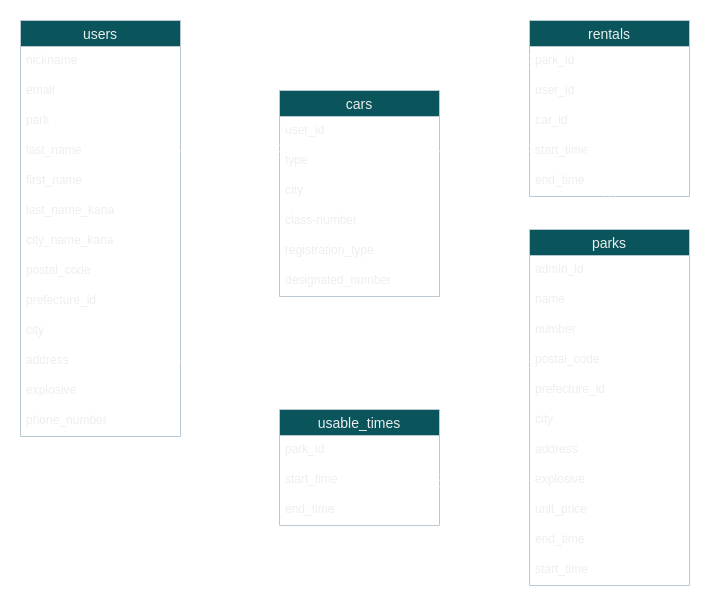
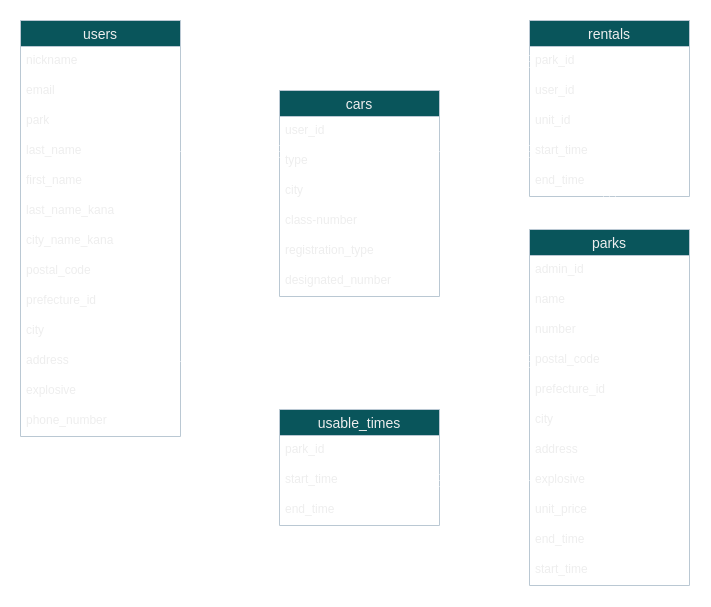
(554, 120) -> (555, 120)
